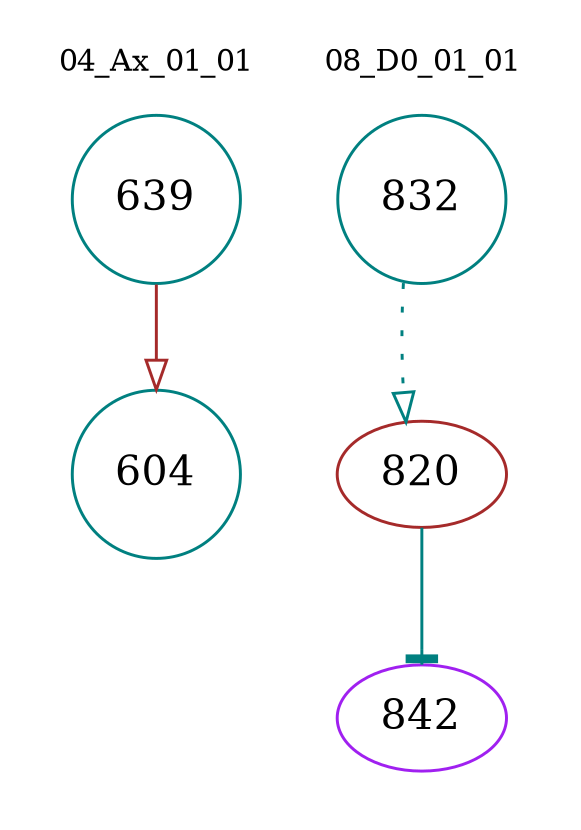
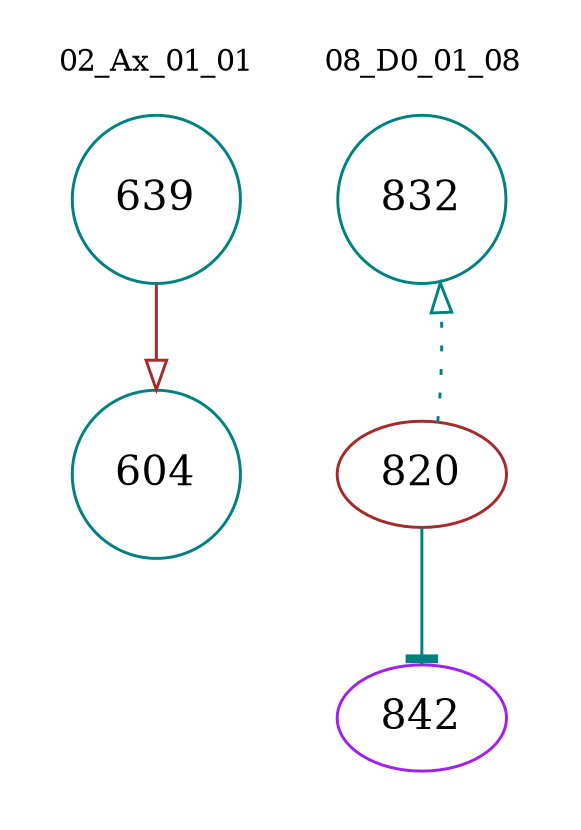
(156, 63) -> (156, 63)
(423, 63) -> (423, 63)
(402, 338) -> (441, 367)
